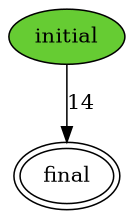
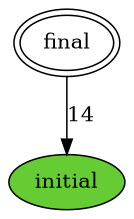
(67, 95) -> (67, 108)
